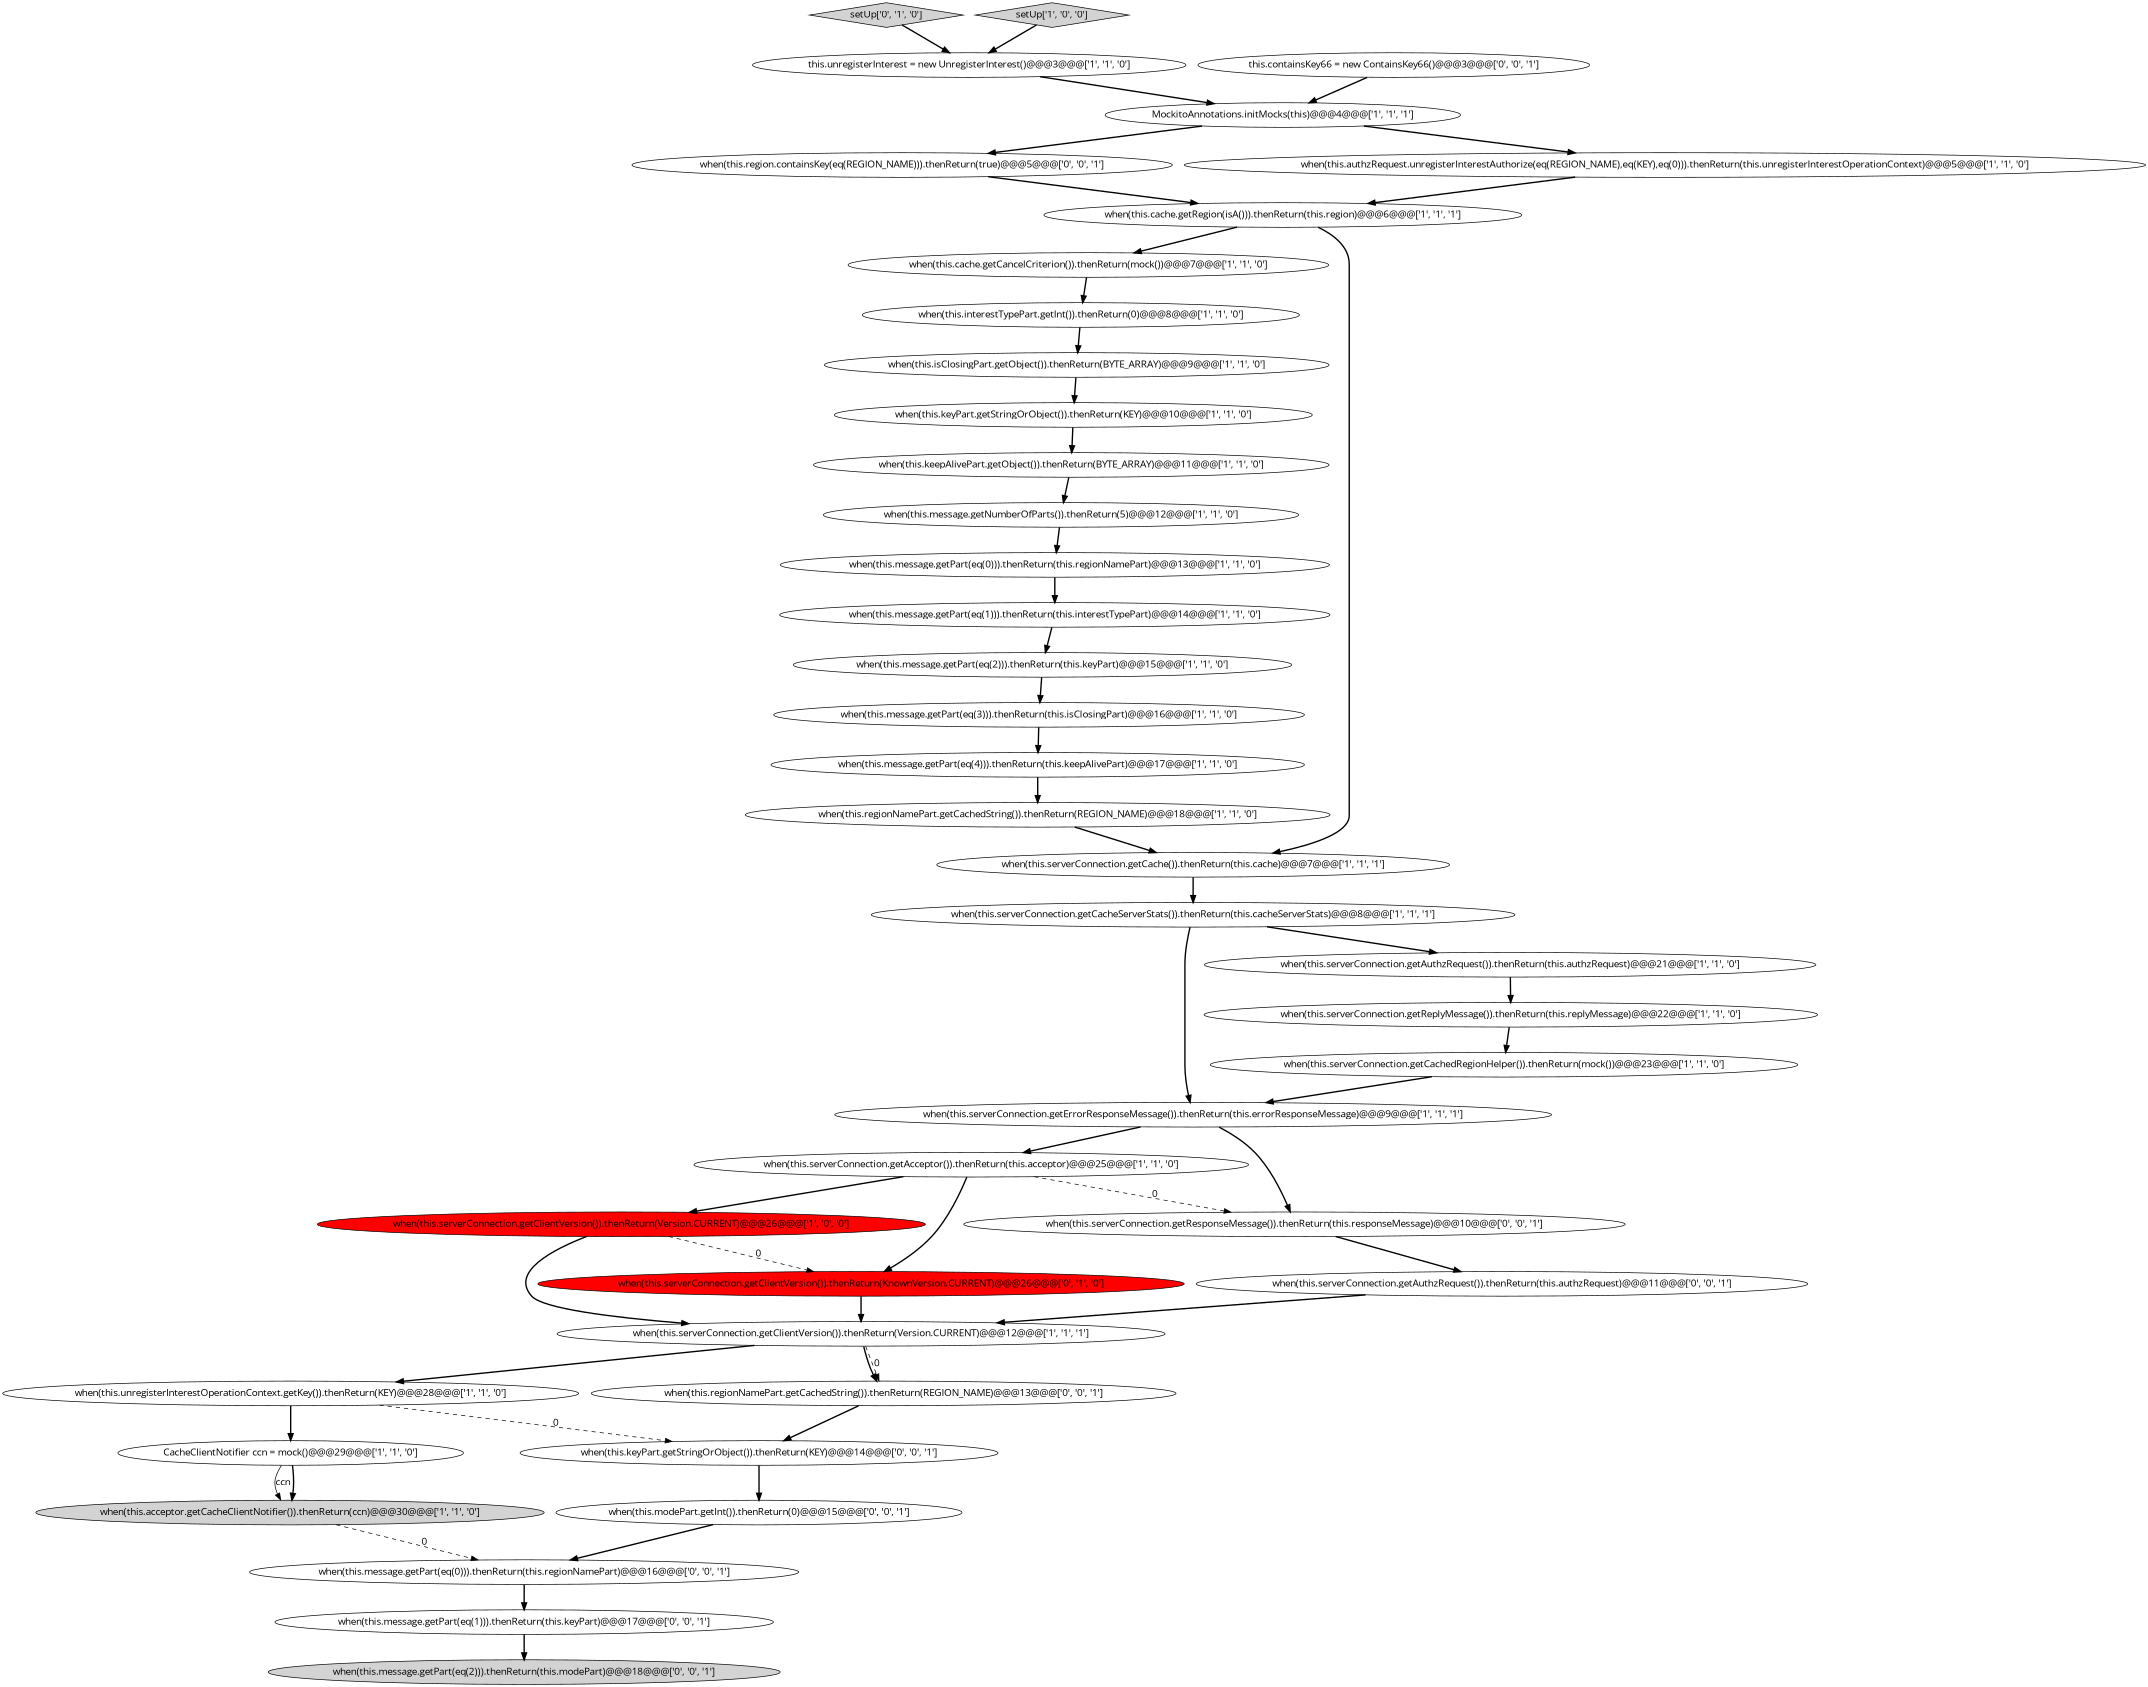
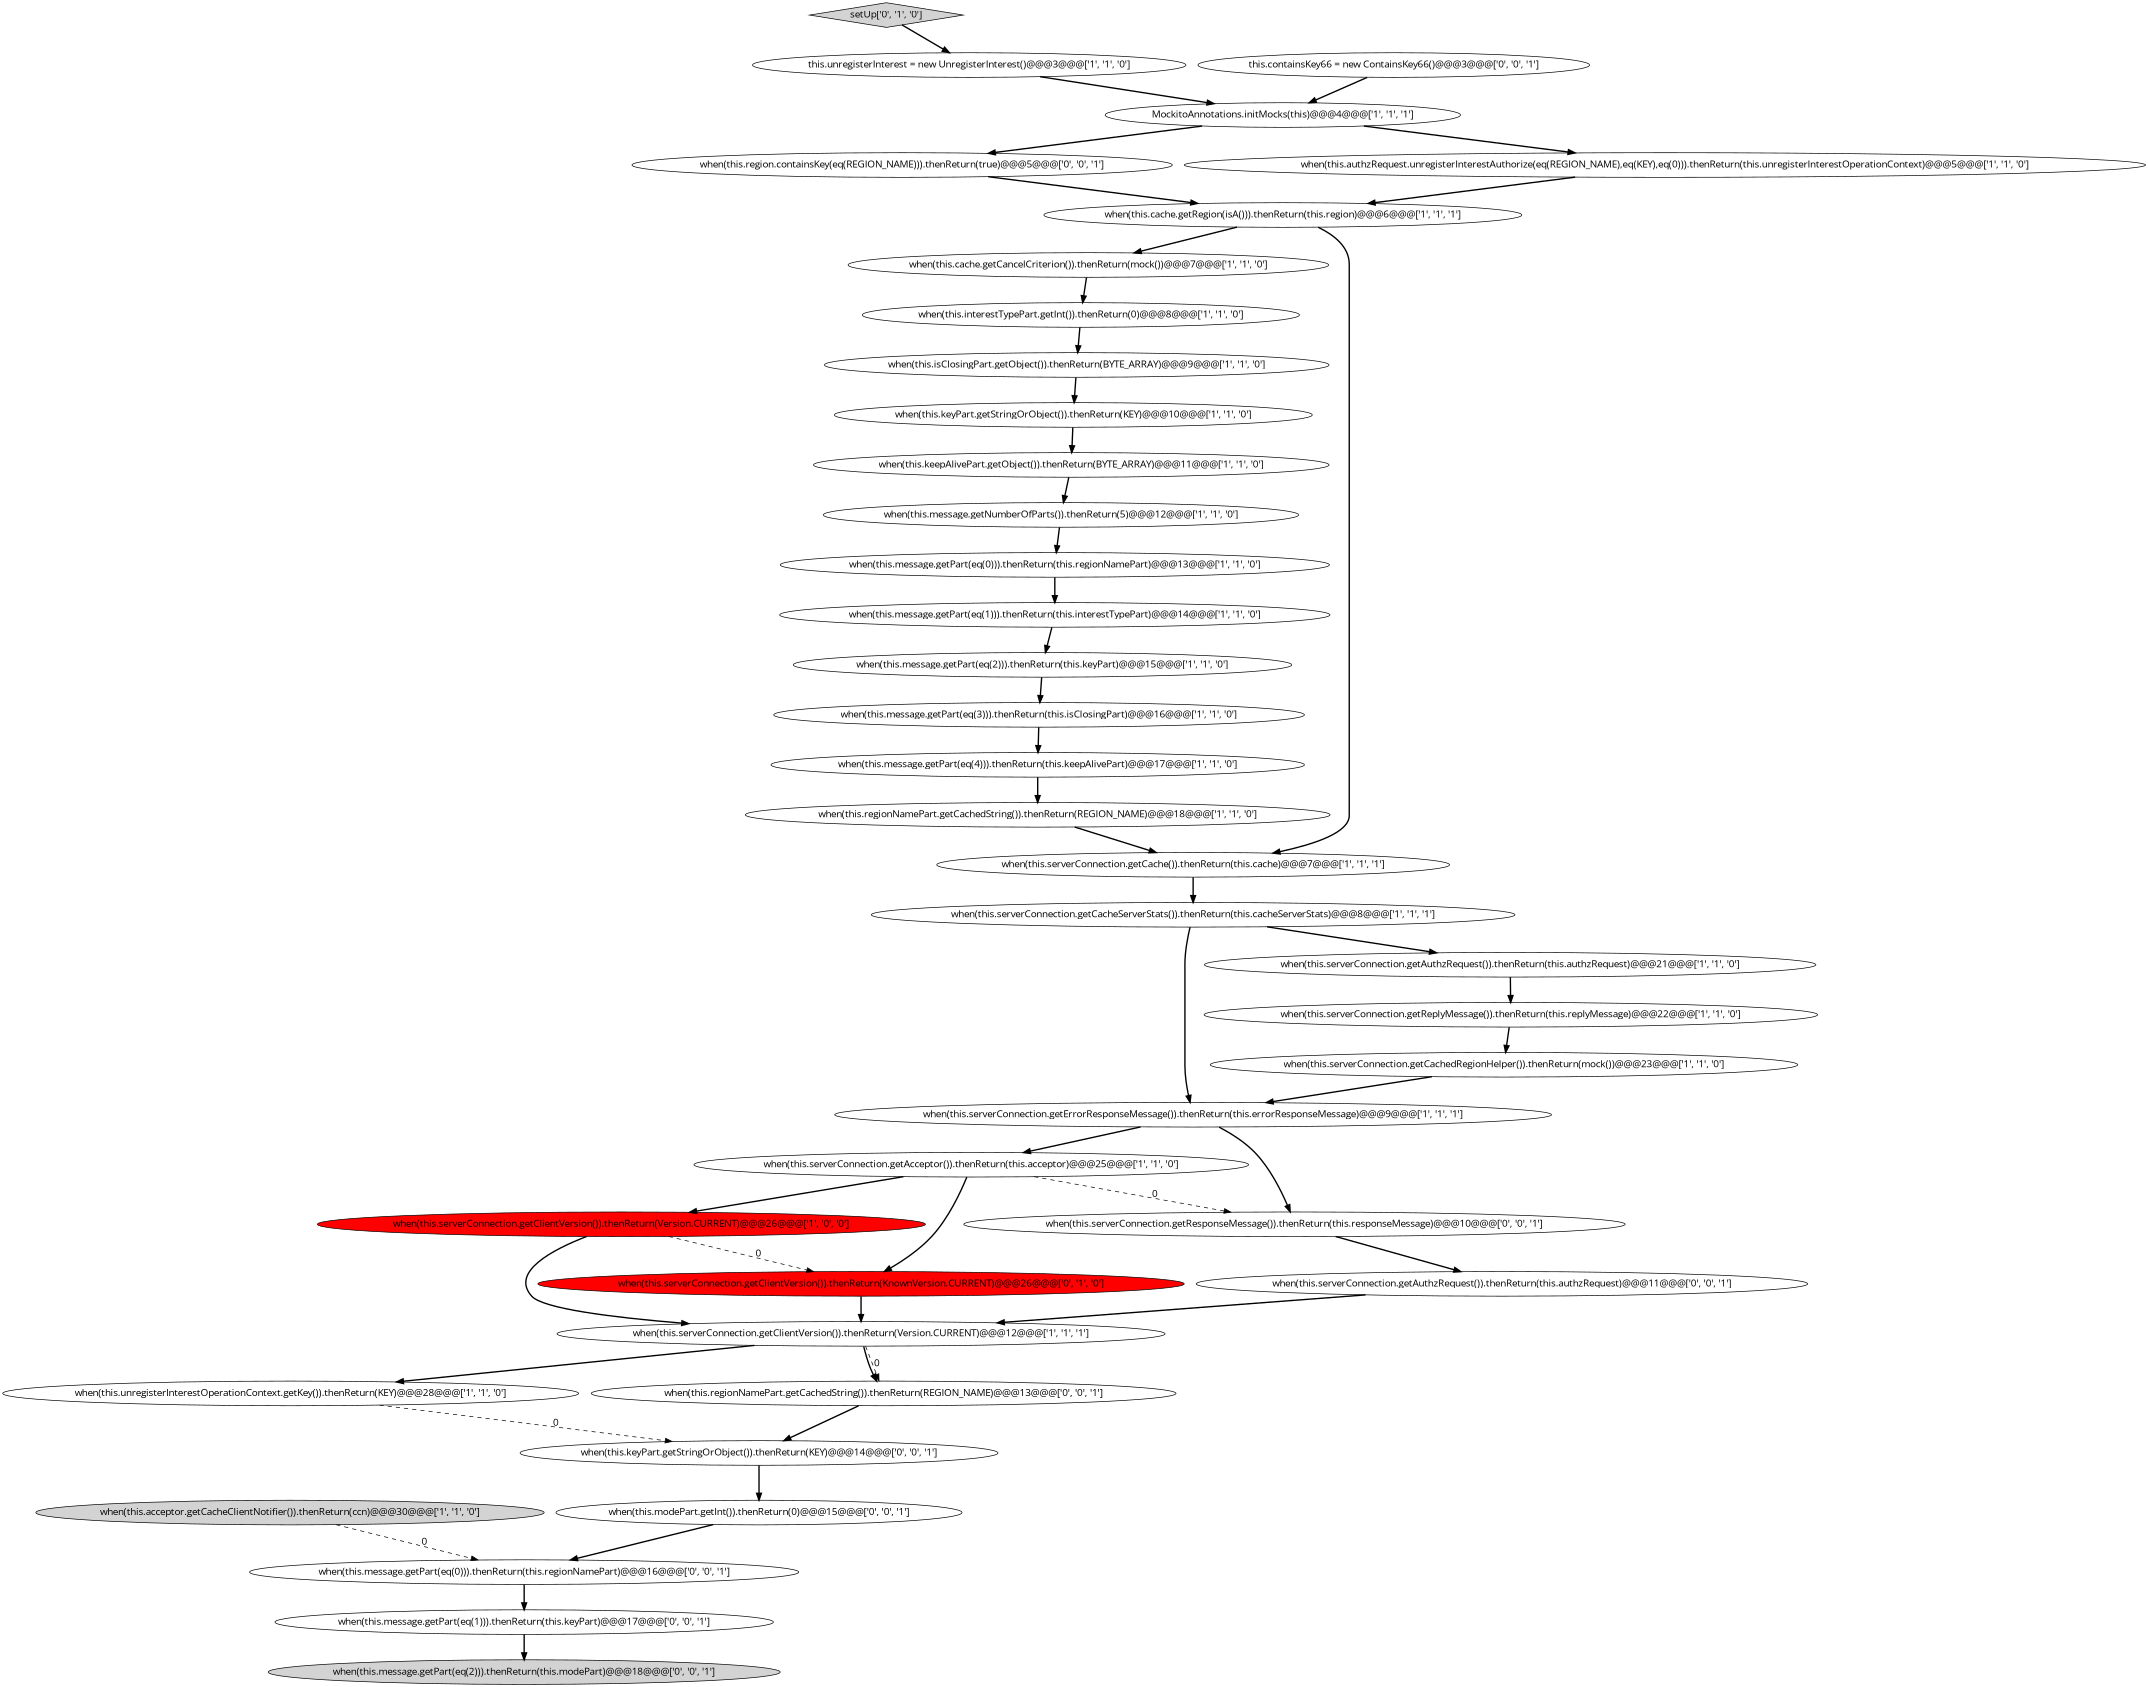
(1052, 15) -> none
(291, 1453) -> none
